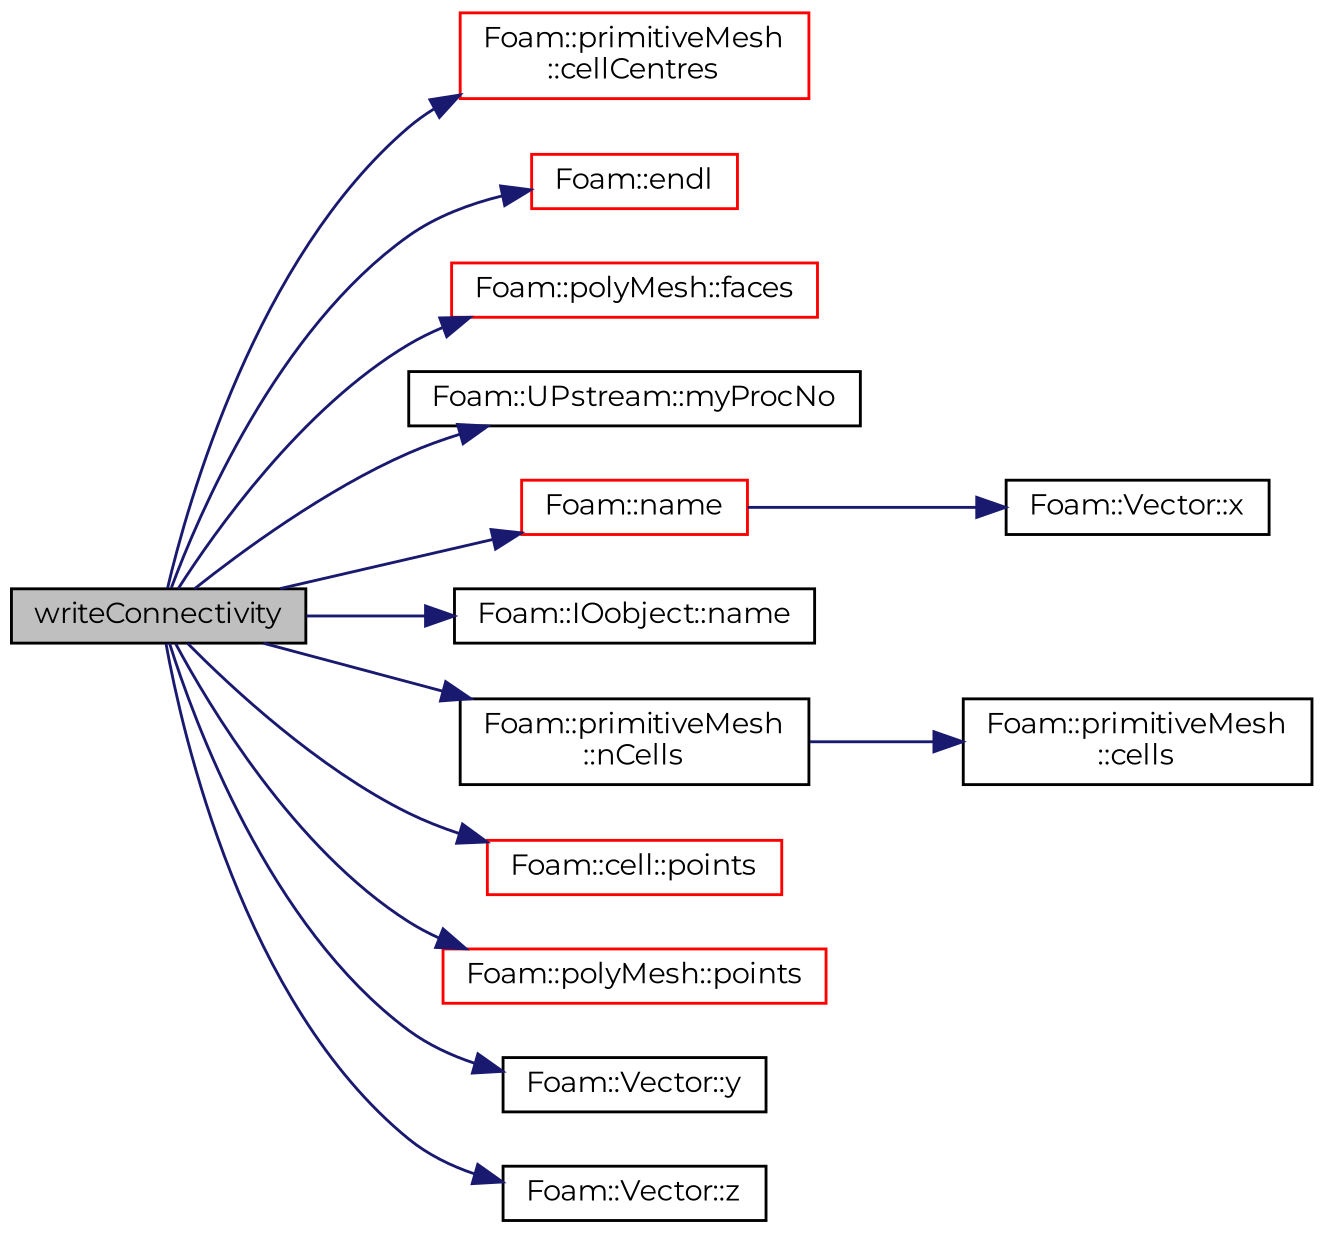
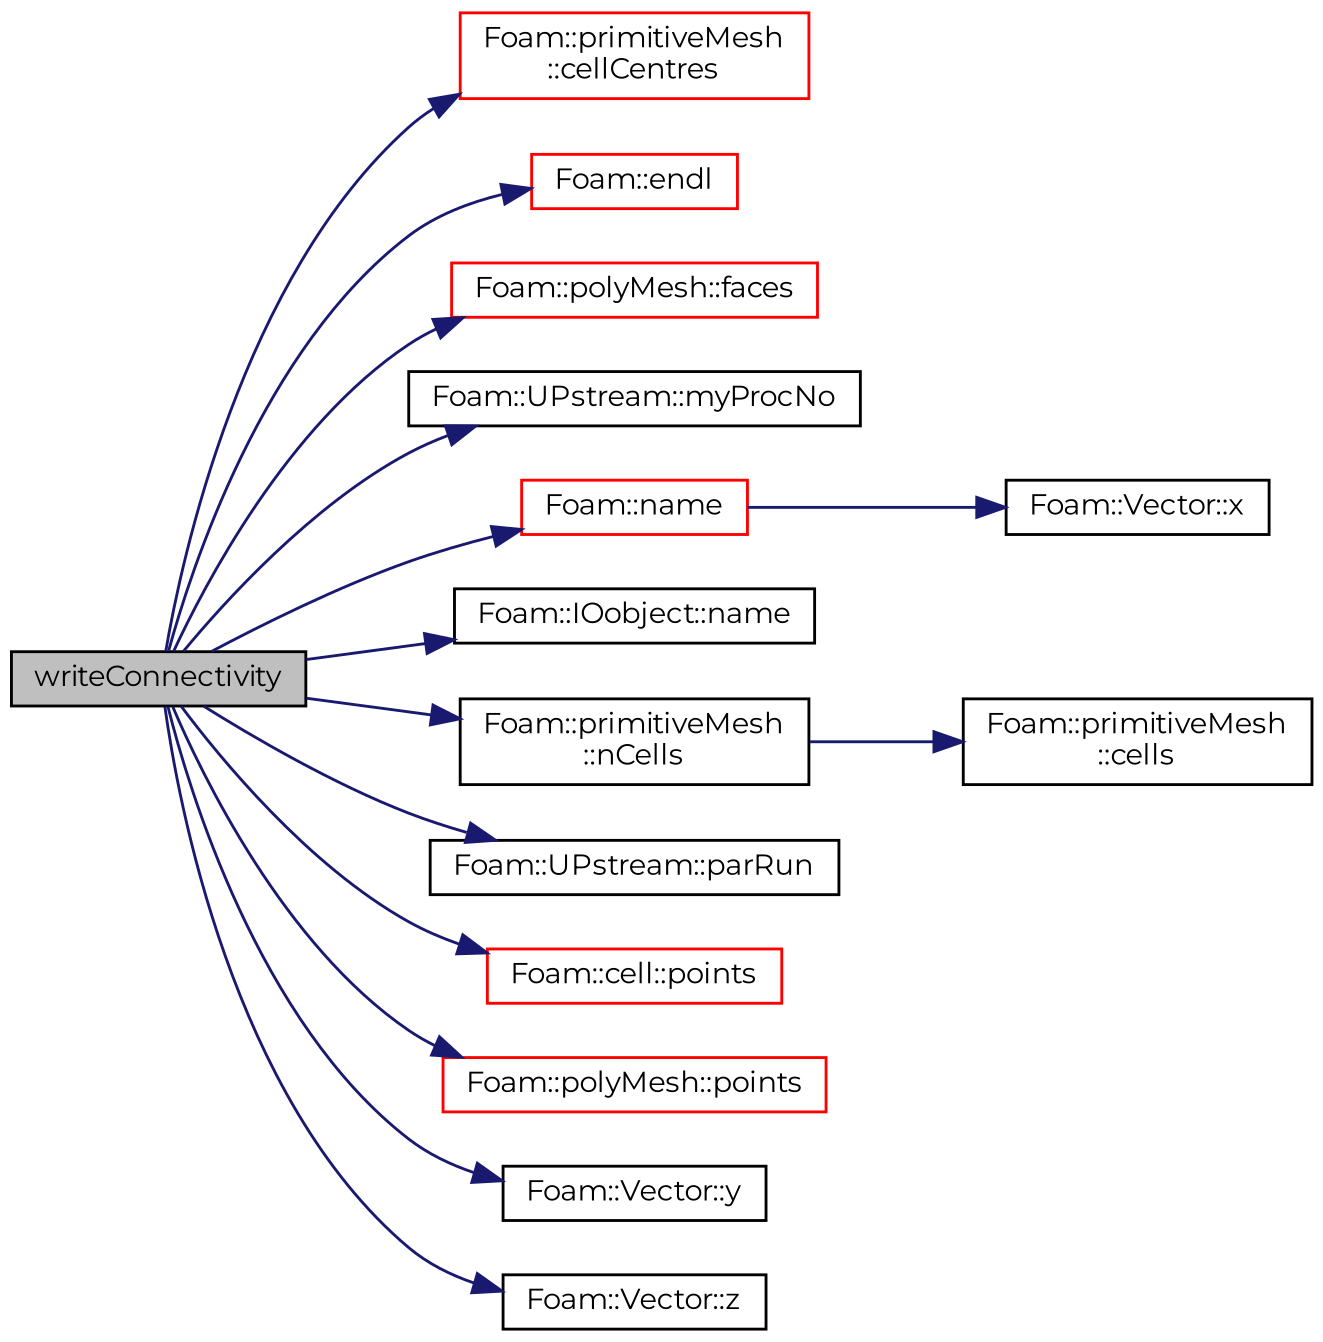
none -> (635, 868)
